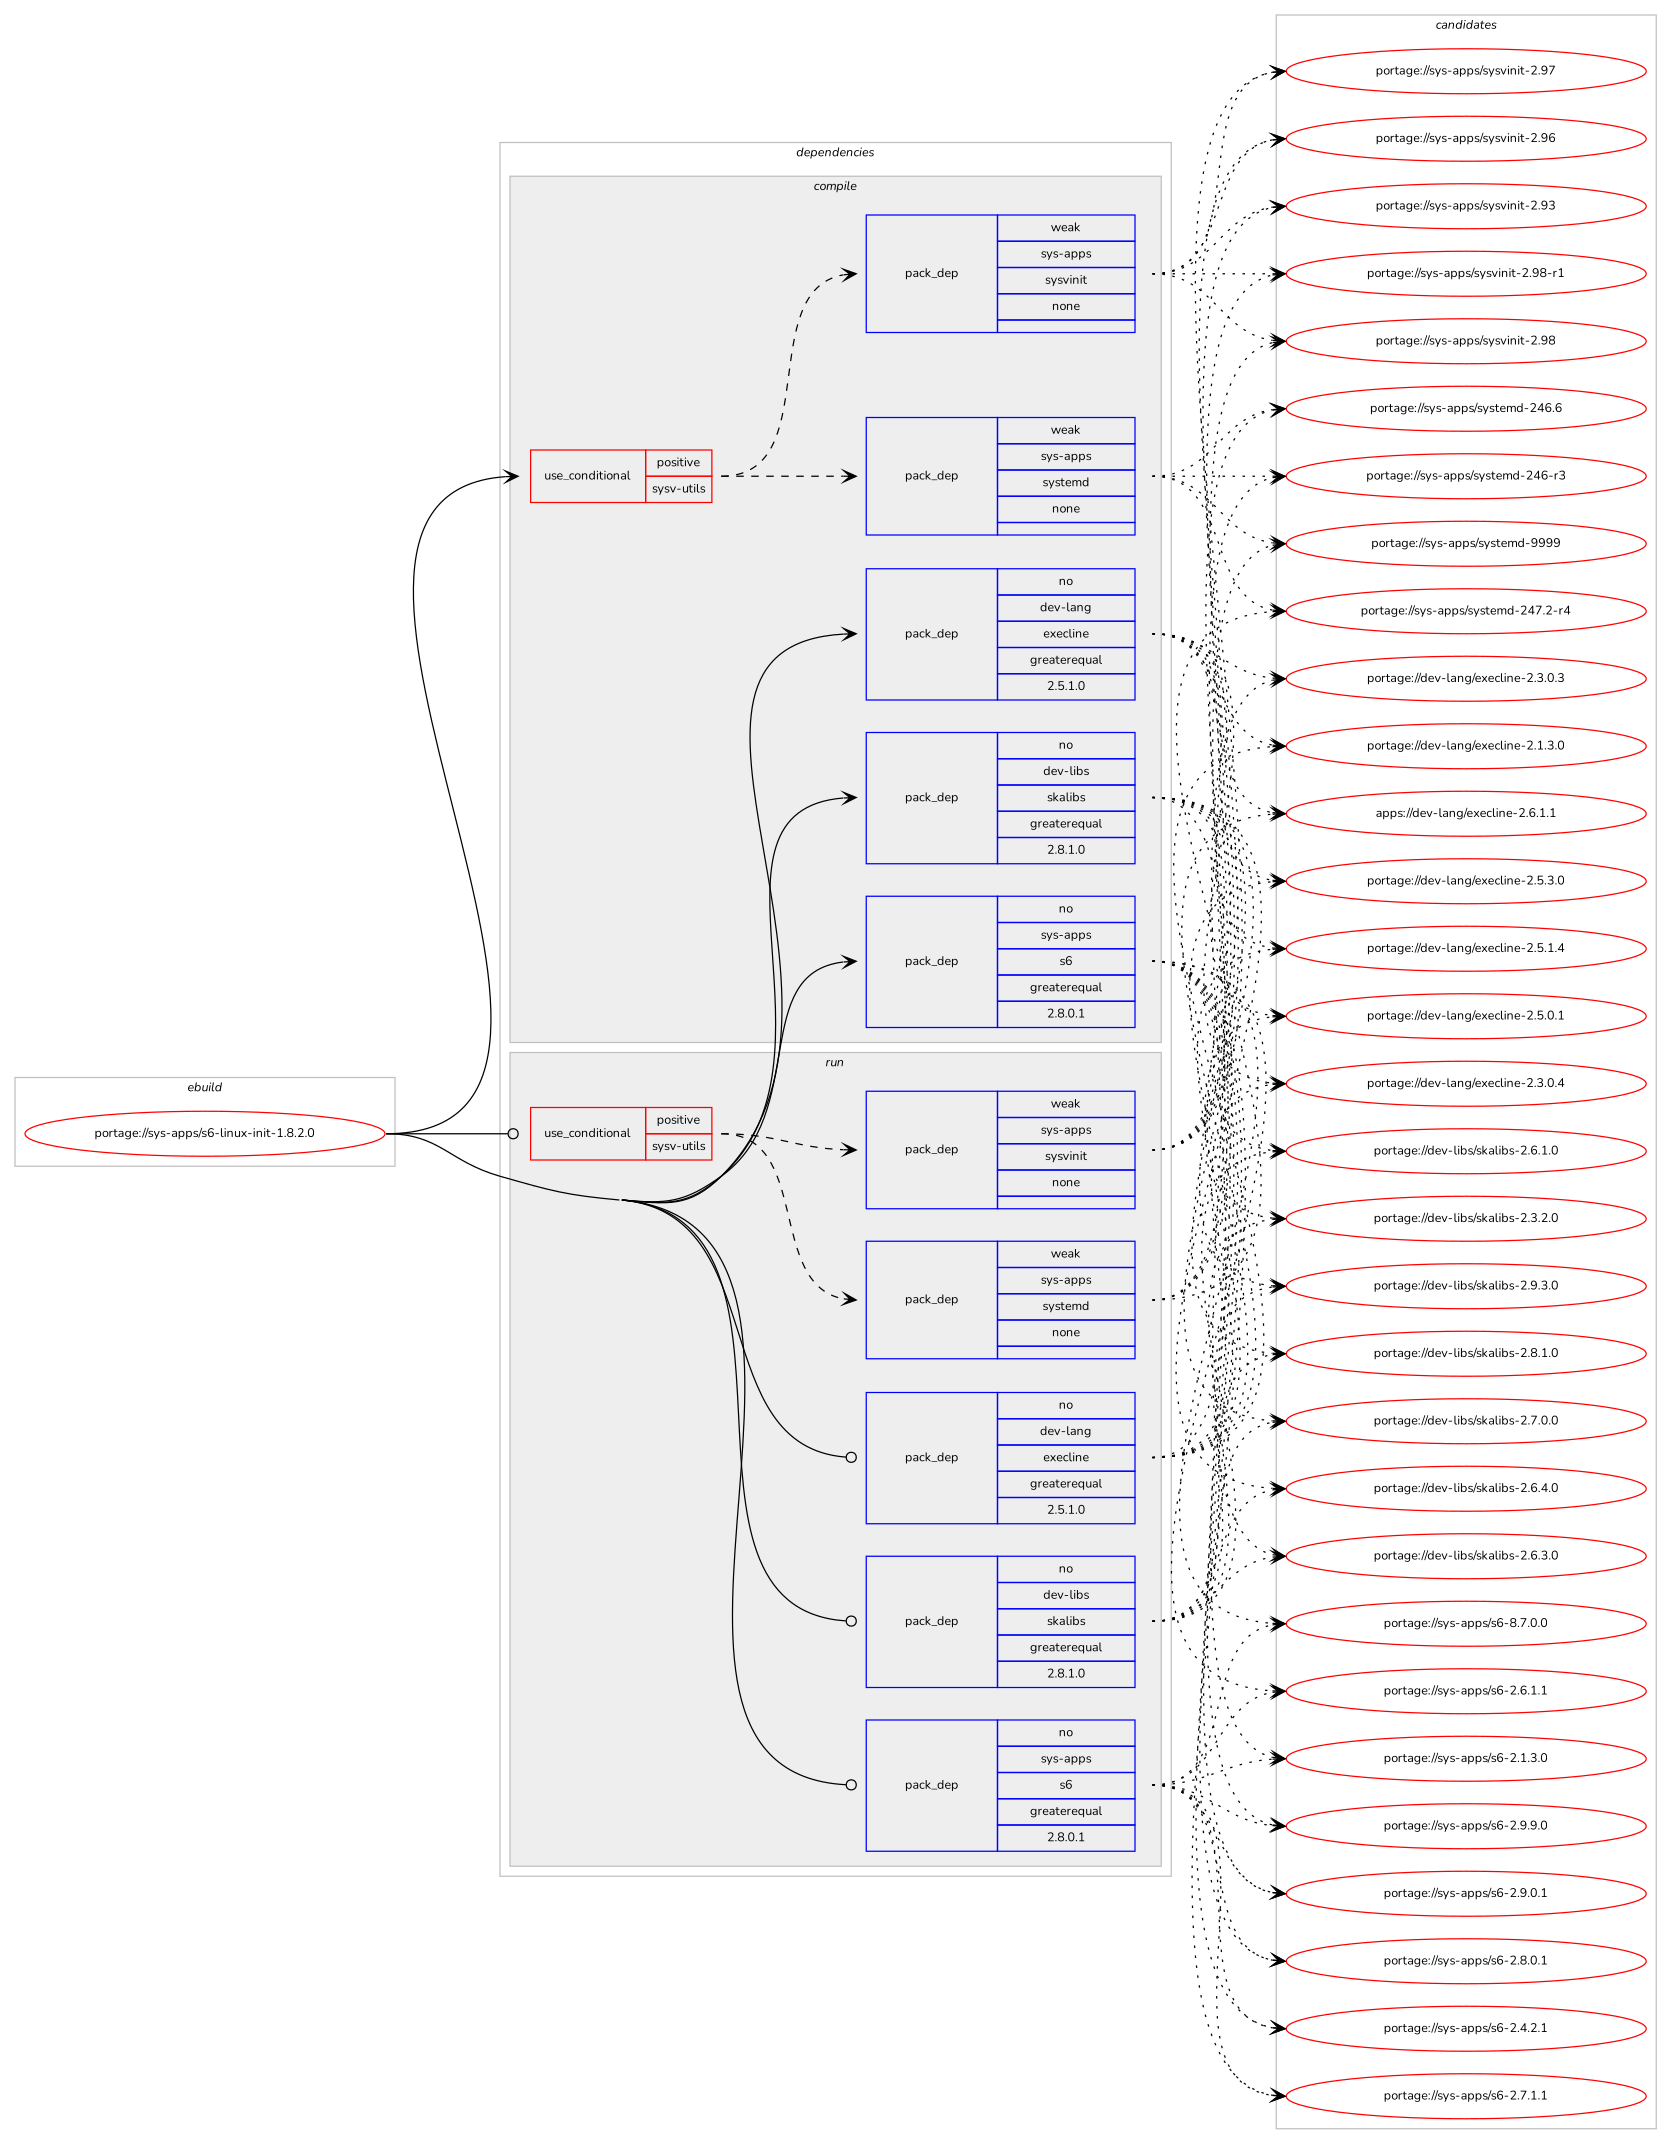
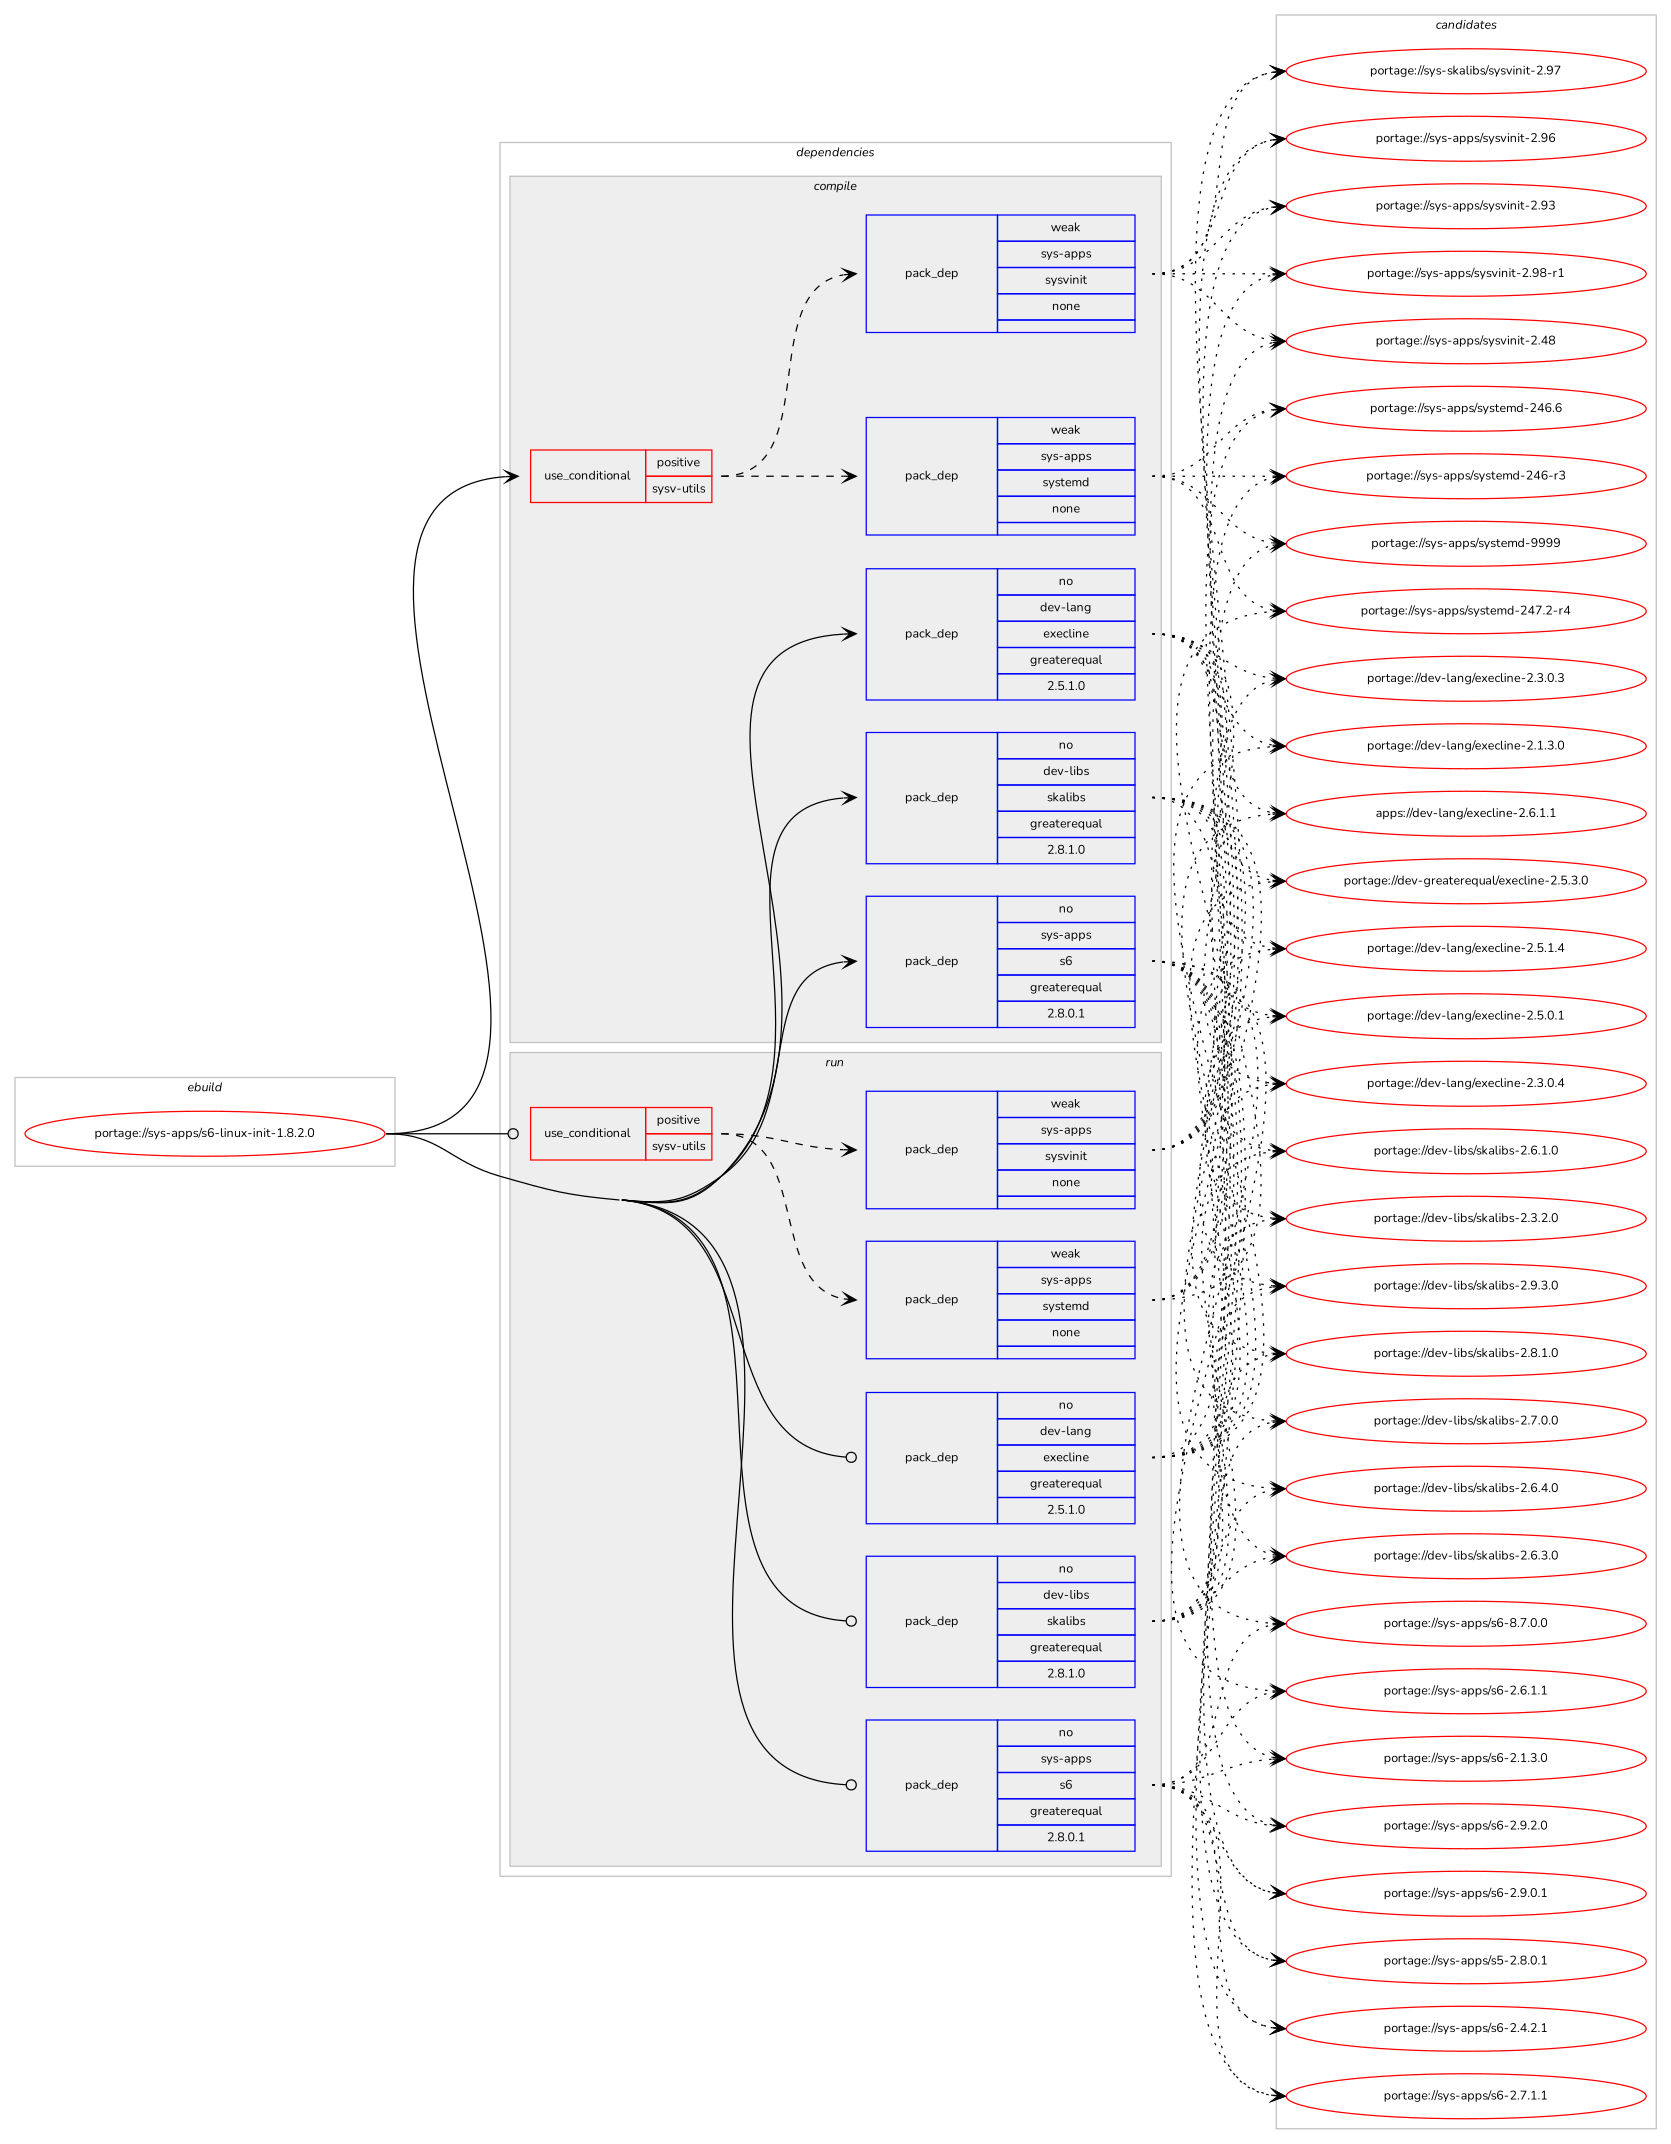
(1466, 71) -> (1466, 71)
(1466, 341) -> (1466, 341)
(1466, 881) -> (1466, 881)
(1466, 1826) -> (1466, 1826)
(1466, 1961) -> (1466, 1961)
